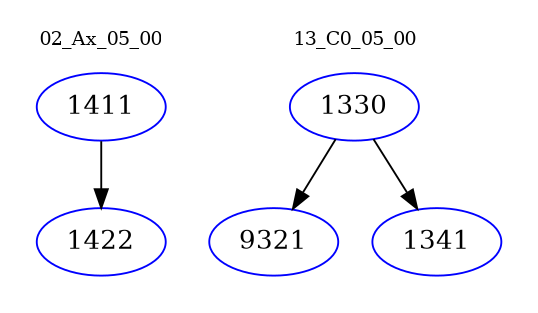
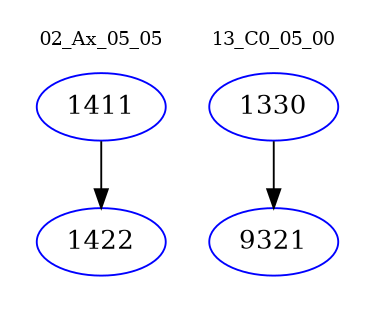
(101, 40) -> (101, 40)
(437, 242) -> none
